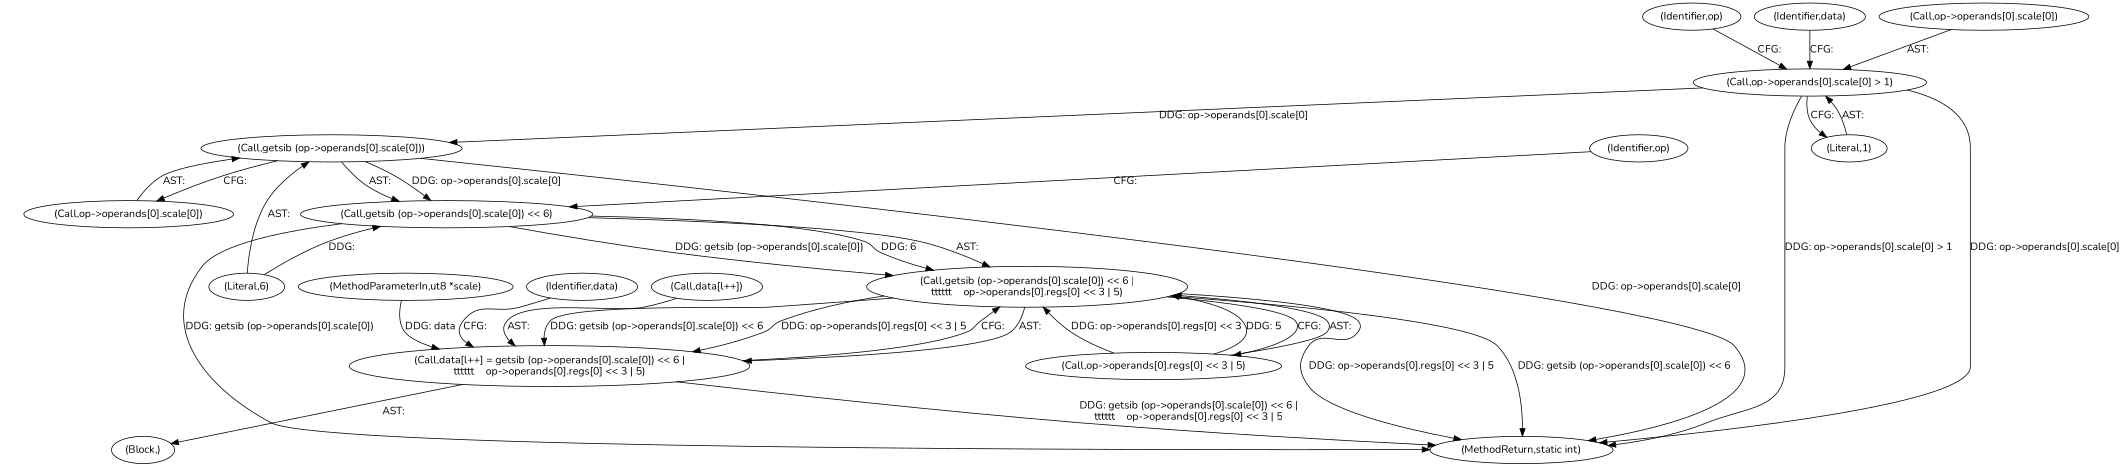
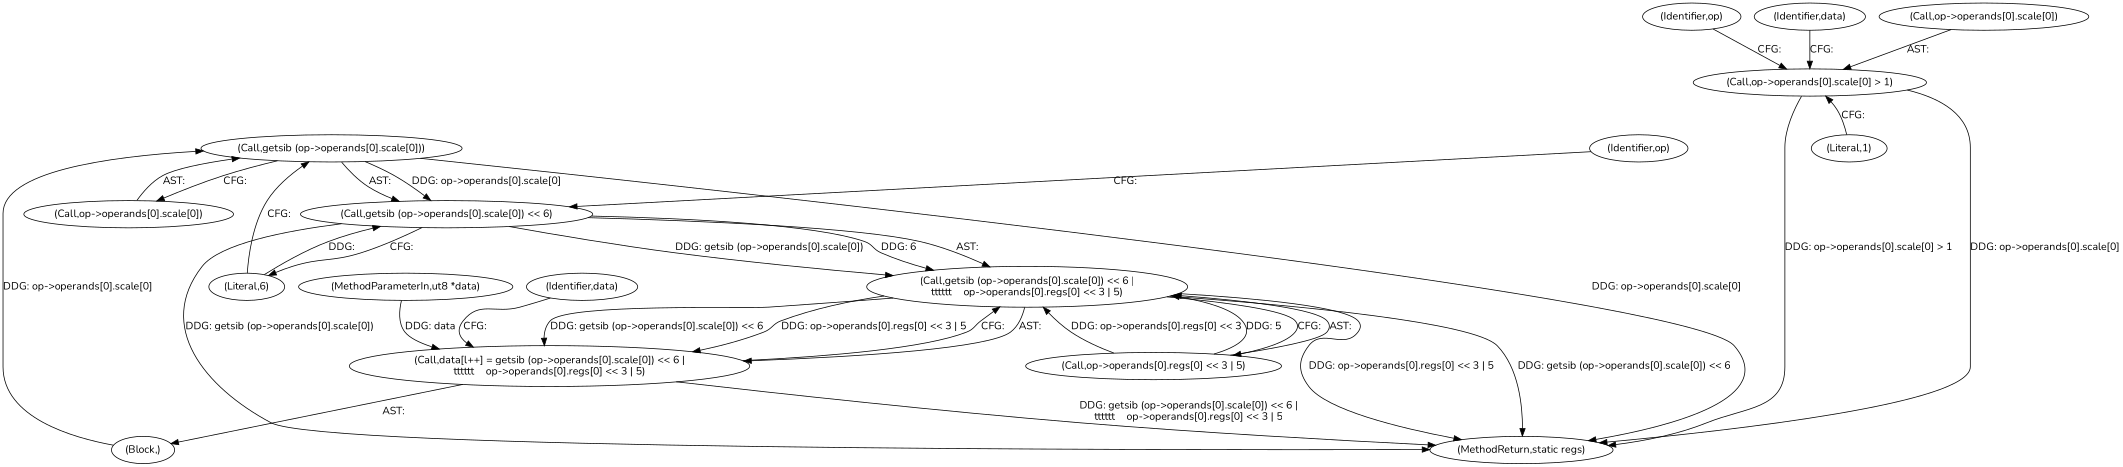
(1080, 115) -> (3, 257)
(1855, 115) -> (1855, 115)
(1809, 116) -> none
(280, 214) -> (280, 214)
none -> (350, 256)
(406, 287) -> (406, 287)
(707, 287) -> none
(1521, 450) -> (1521, 450)
